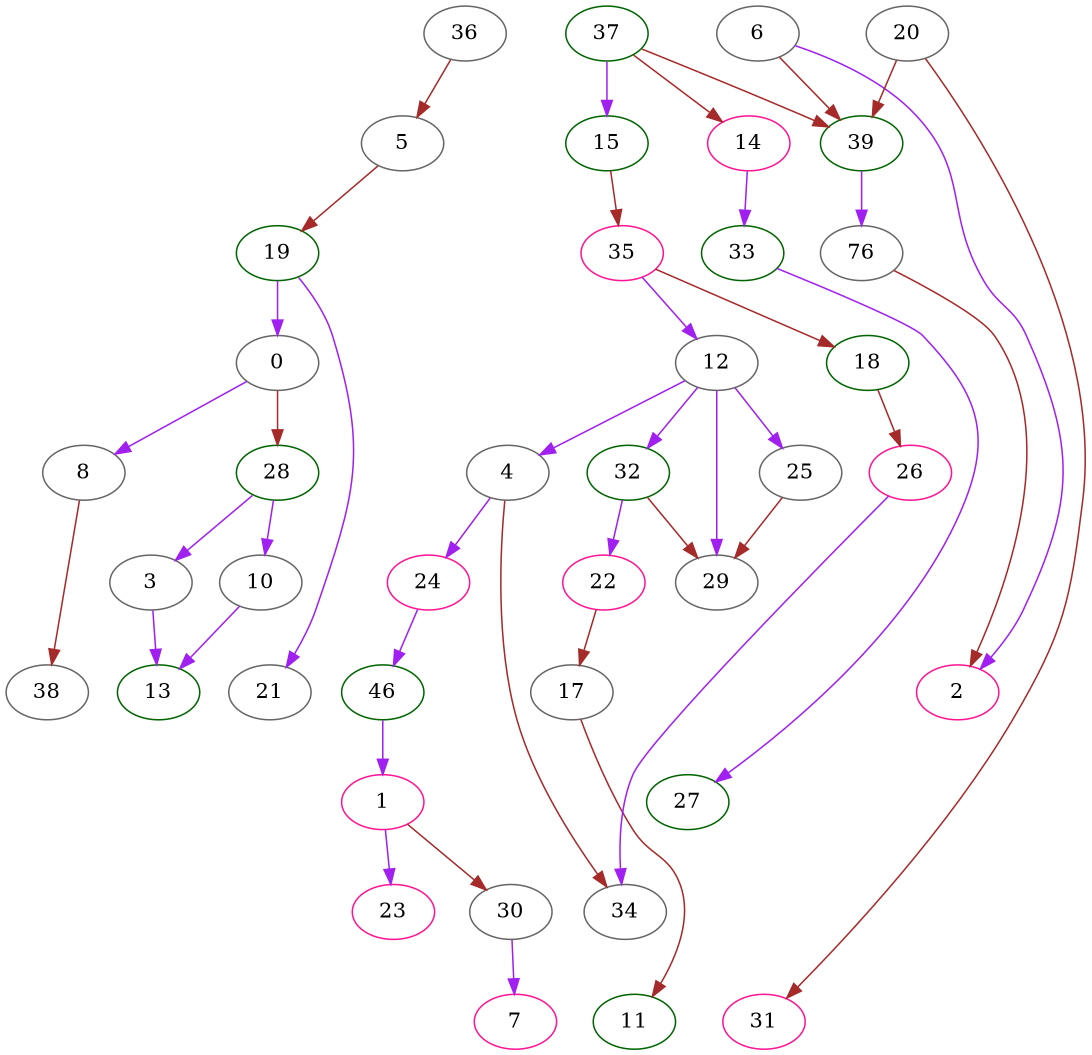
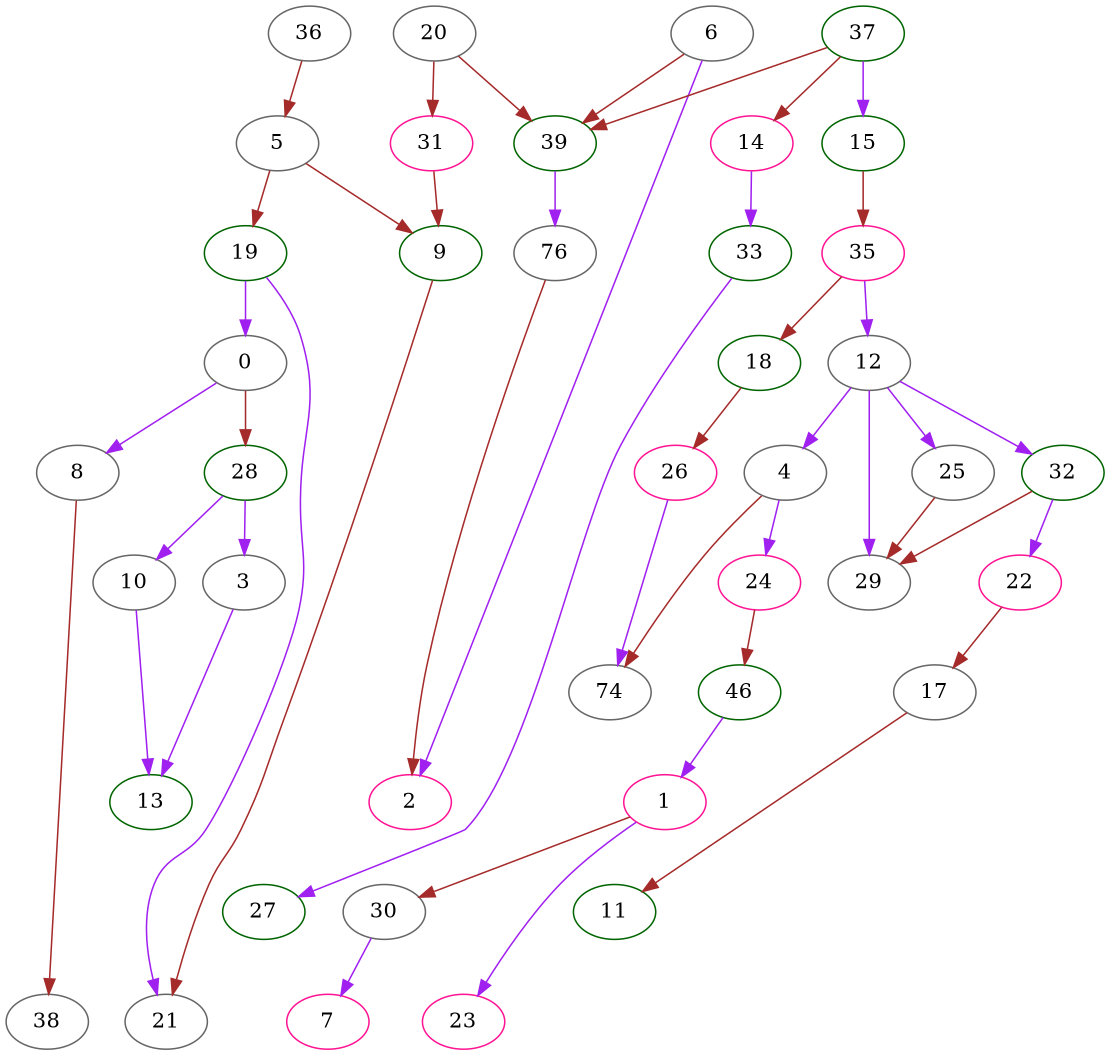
none -> (441, 253)
(409, 631) -> (751, 630)
(625, 912) -> (610, 692)
